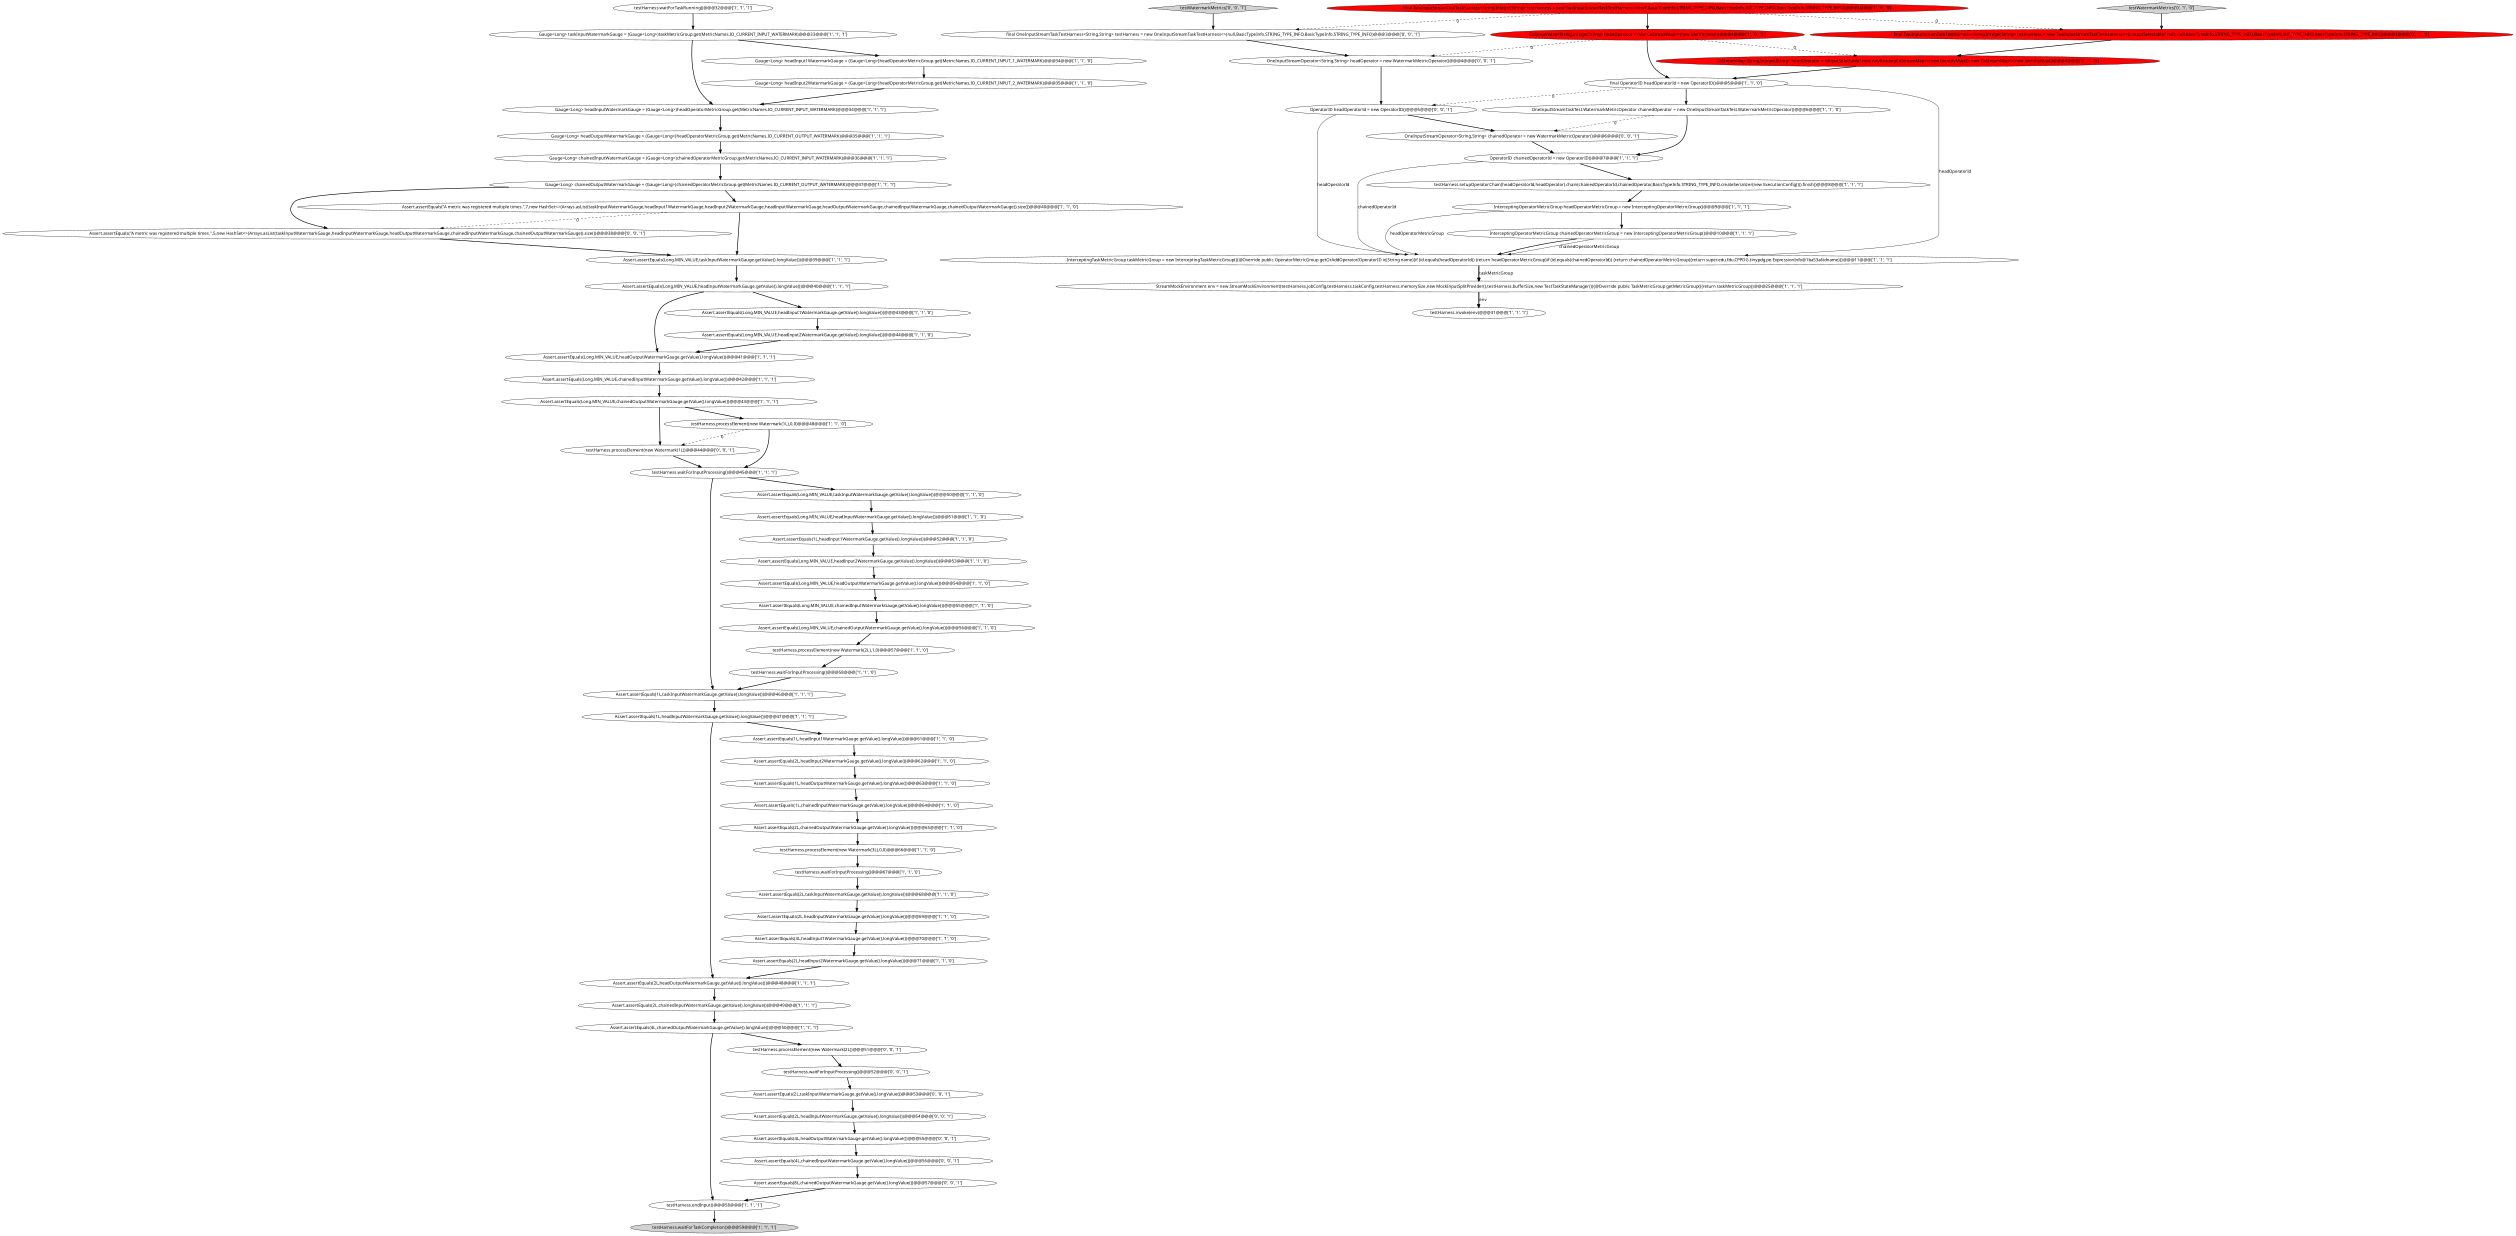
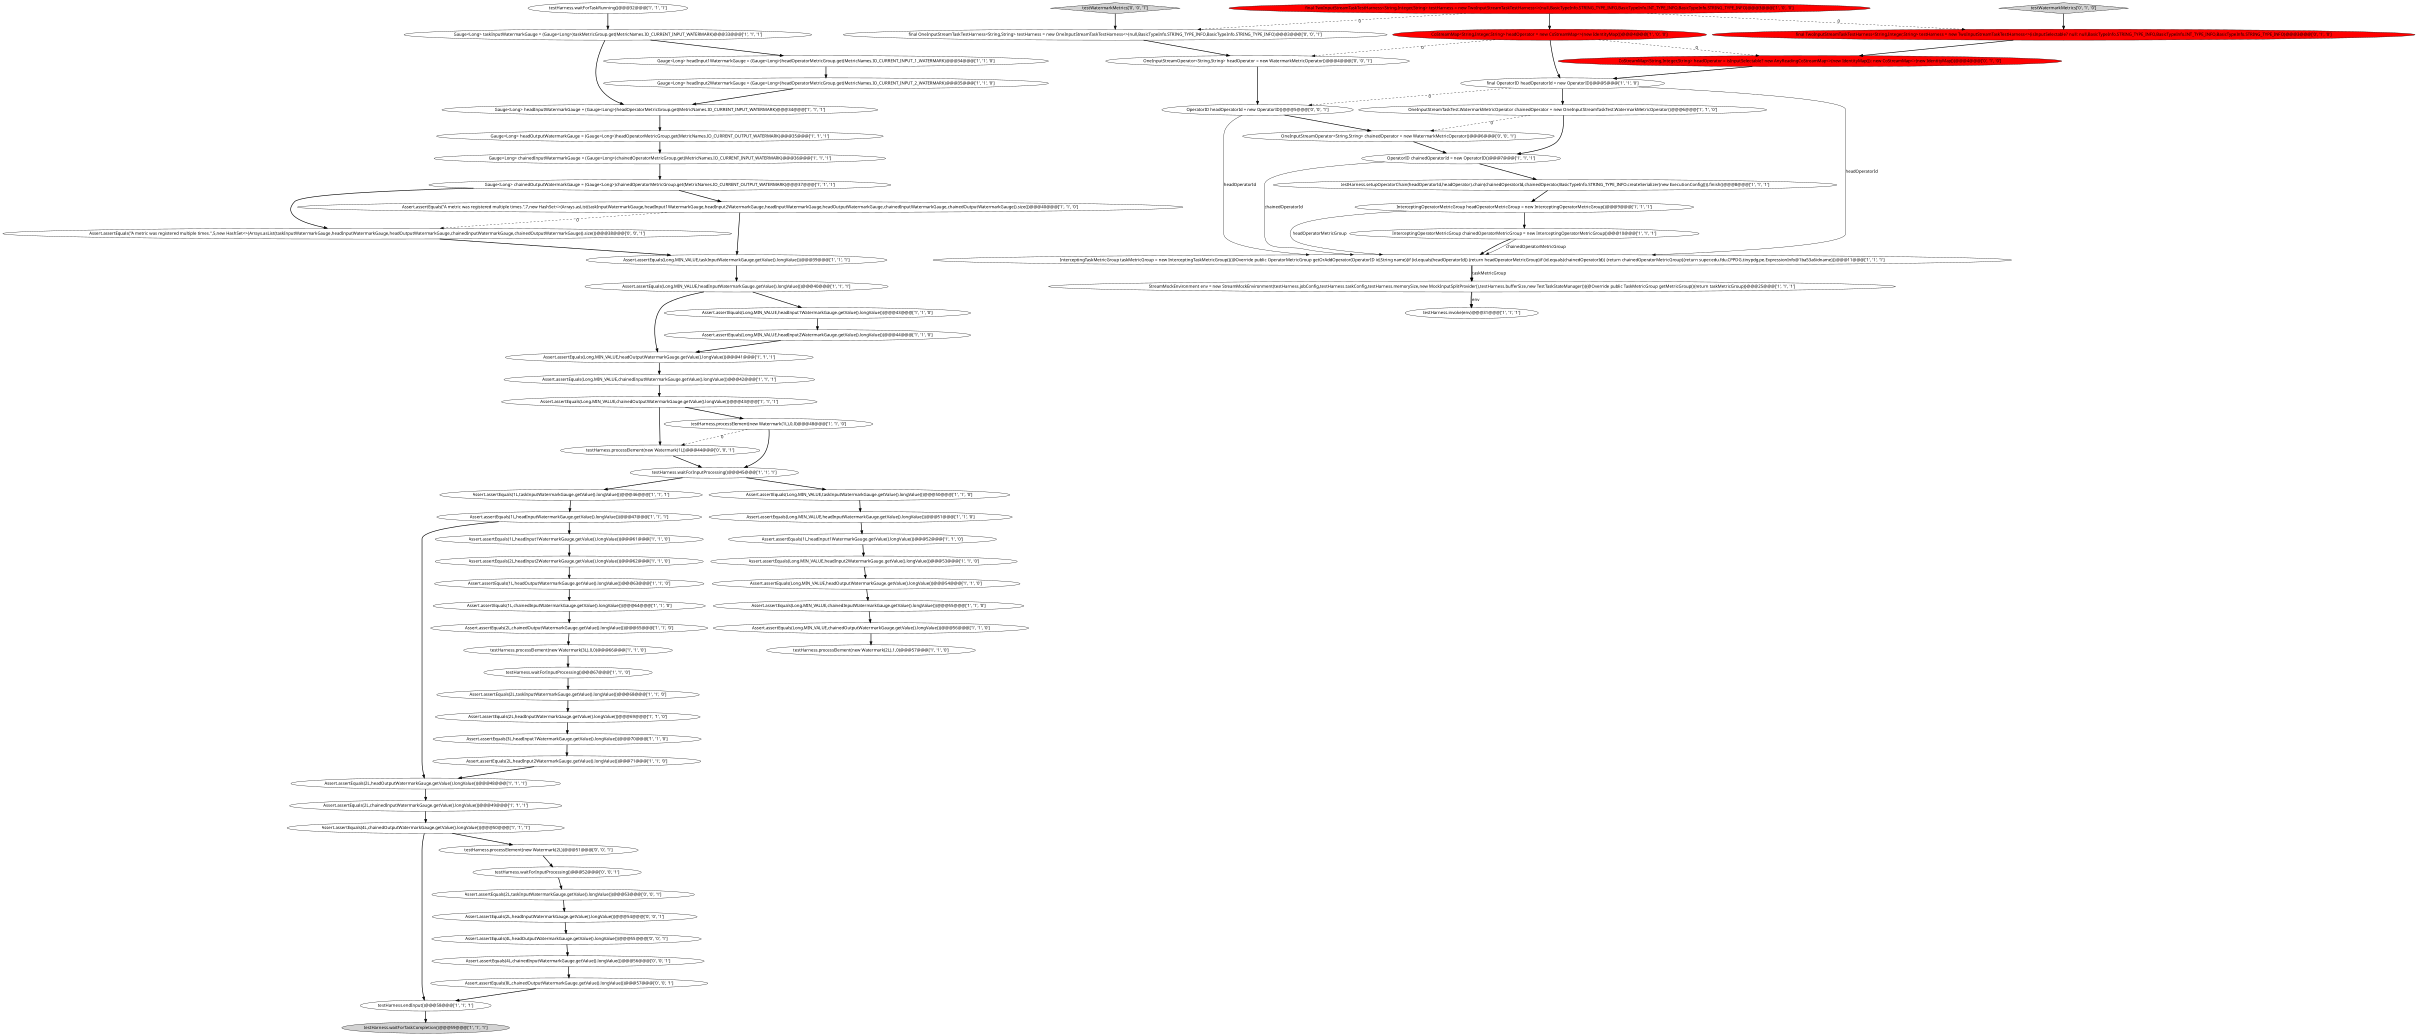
(813, 673) -> none
